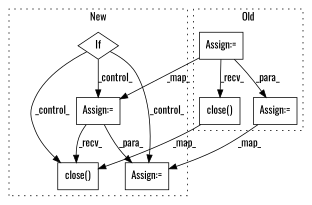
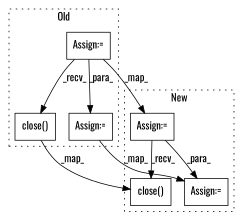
(98, 46) -> none
